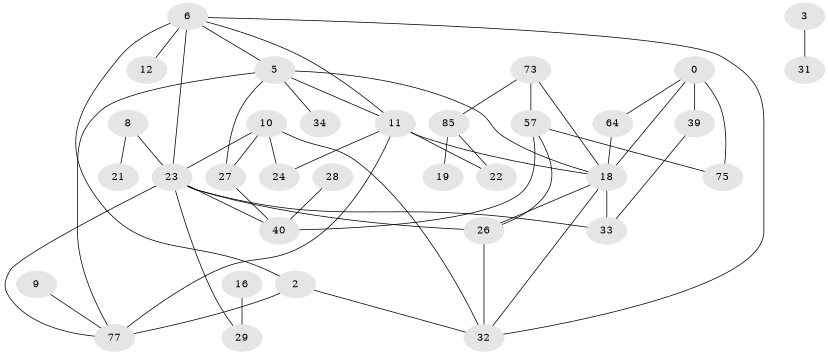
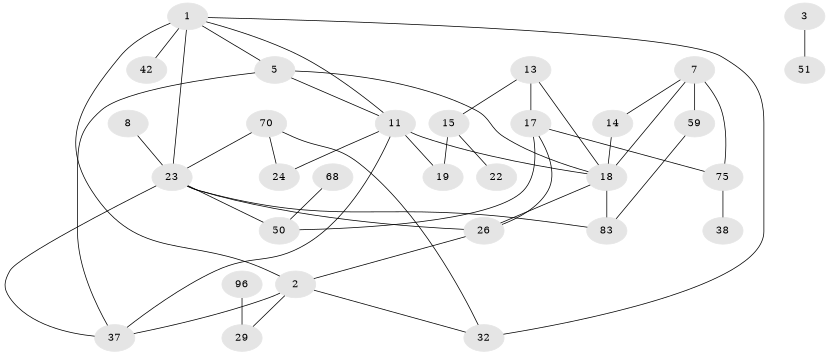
(188, 16) -> (188, 16)
(147, 70) -> (147, 70)
(531, 70) -> (531, 70)
(695, 70) -> (695, 70)
(805, 70) -> (805, 70)
(267, 124) -> (267, 124)
(320, 124) -> none
(449, 124) -> (449, 124)
(531, 124) -> (531, 124)
(613, 124) -> (613, 124)
(695, 124) -> (695, 124)
(441, 148) -> (419, 150)
(118, 177) -> none
(226, 177) -> none
(333, 177) -> (333, 177)
(279, 231) -> (279, 231)
(607, 231) -> (607, 231)
none -> (723, 231)
(545, 258) -> none
(199, 261) -> (269, 311)
(37, 284) -> none
(242, 284) -> (242, 284)
(484, 284) -> (390, 258)
(115, 338) -> (115, 338)
